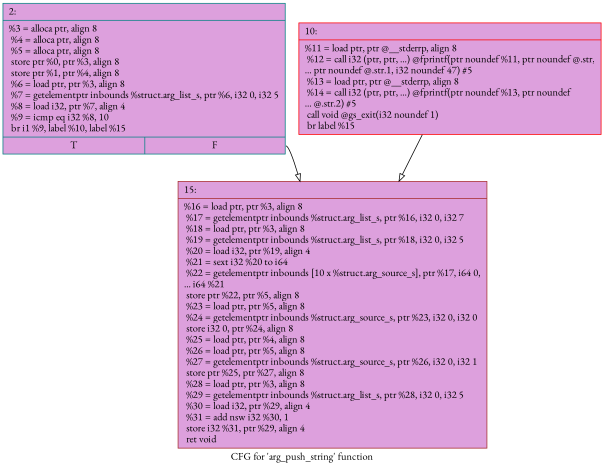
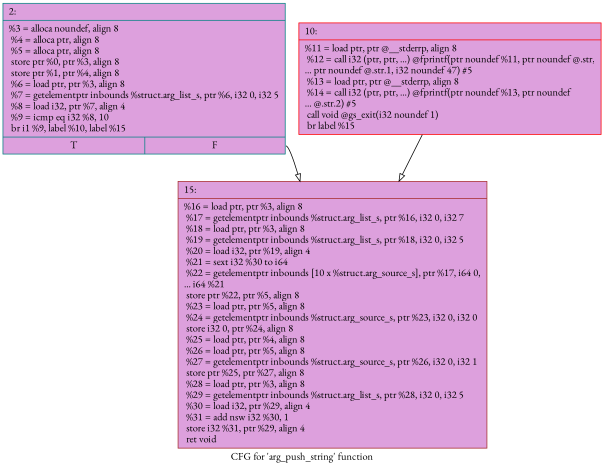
(53, 28) -> (64, 28)
(236, 262) -> (236, 262)
